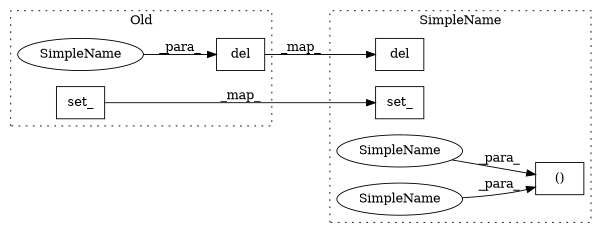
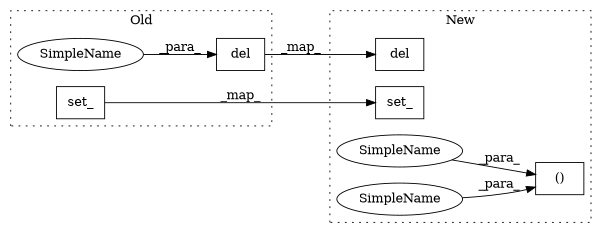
(460, 21) -> (460, 21)
